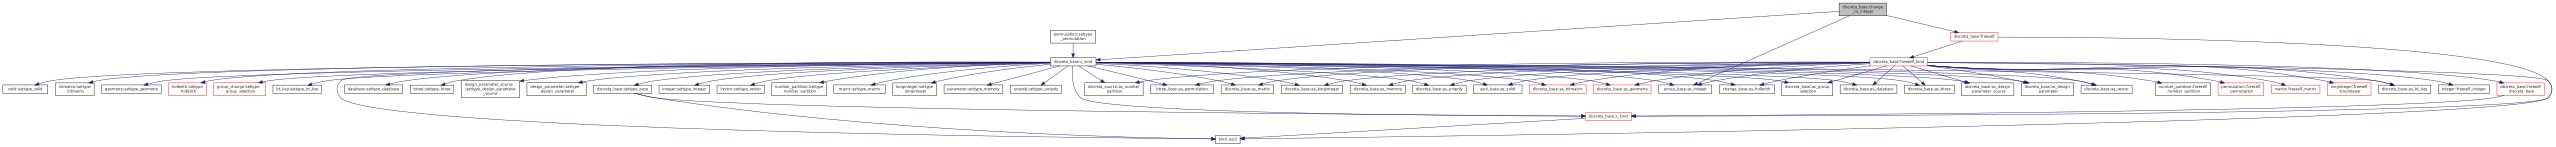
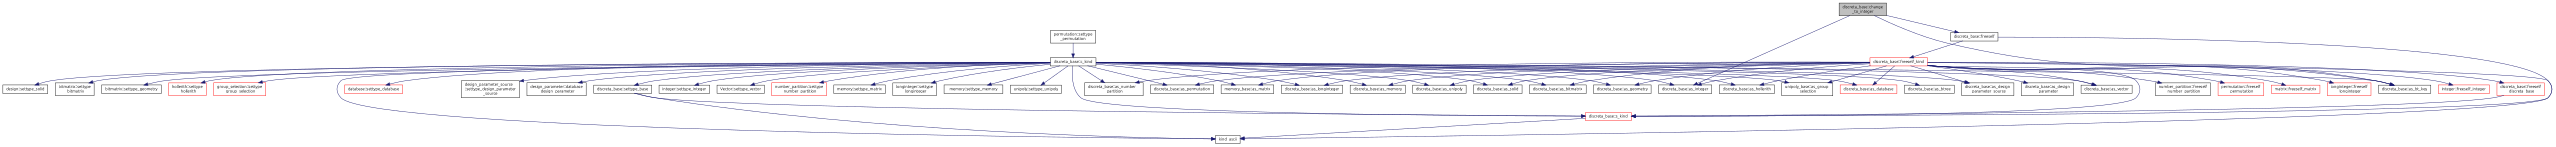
(1470, 36) -> (2038, 59)
(1974, 37) -> (1974, 37)
(1561, 67) -> none
(1912, 74) -> (2037, 110)
(25, 89) -> (25, 89)
(131, 89) -> (131, 89)
(240, 89) -> (240, 89)
(297, 89) -> none
(374, 89) -> (374, 89)
(432, 89) -> none
(557, 89) -> (557, 89)
(799, 89) -> (799, 89)
(860, 89) -> (860, 89)
(973, 89) -> (973, 89)
(1114, 89) -> (1114, 89)
(1182, 89) -> (1182, 89)
(1247, 89) -> (1247, 89)
(1498, 89) -> (1498, 89)
(1558, 89) -> (1558, 89)
(1622, 89) -> (1622, 89)
(1685, 89) -> (1685, 89)
(1747, 89) -> (1747, 89)
(1807, 89) -> (1807, 89)
(1869, 89) -> (1869, 89)
(2464, 89) -> (2464, 89)
